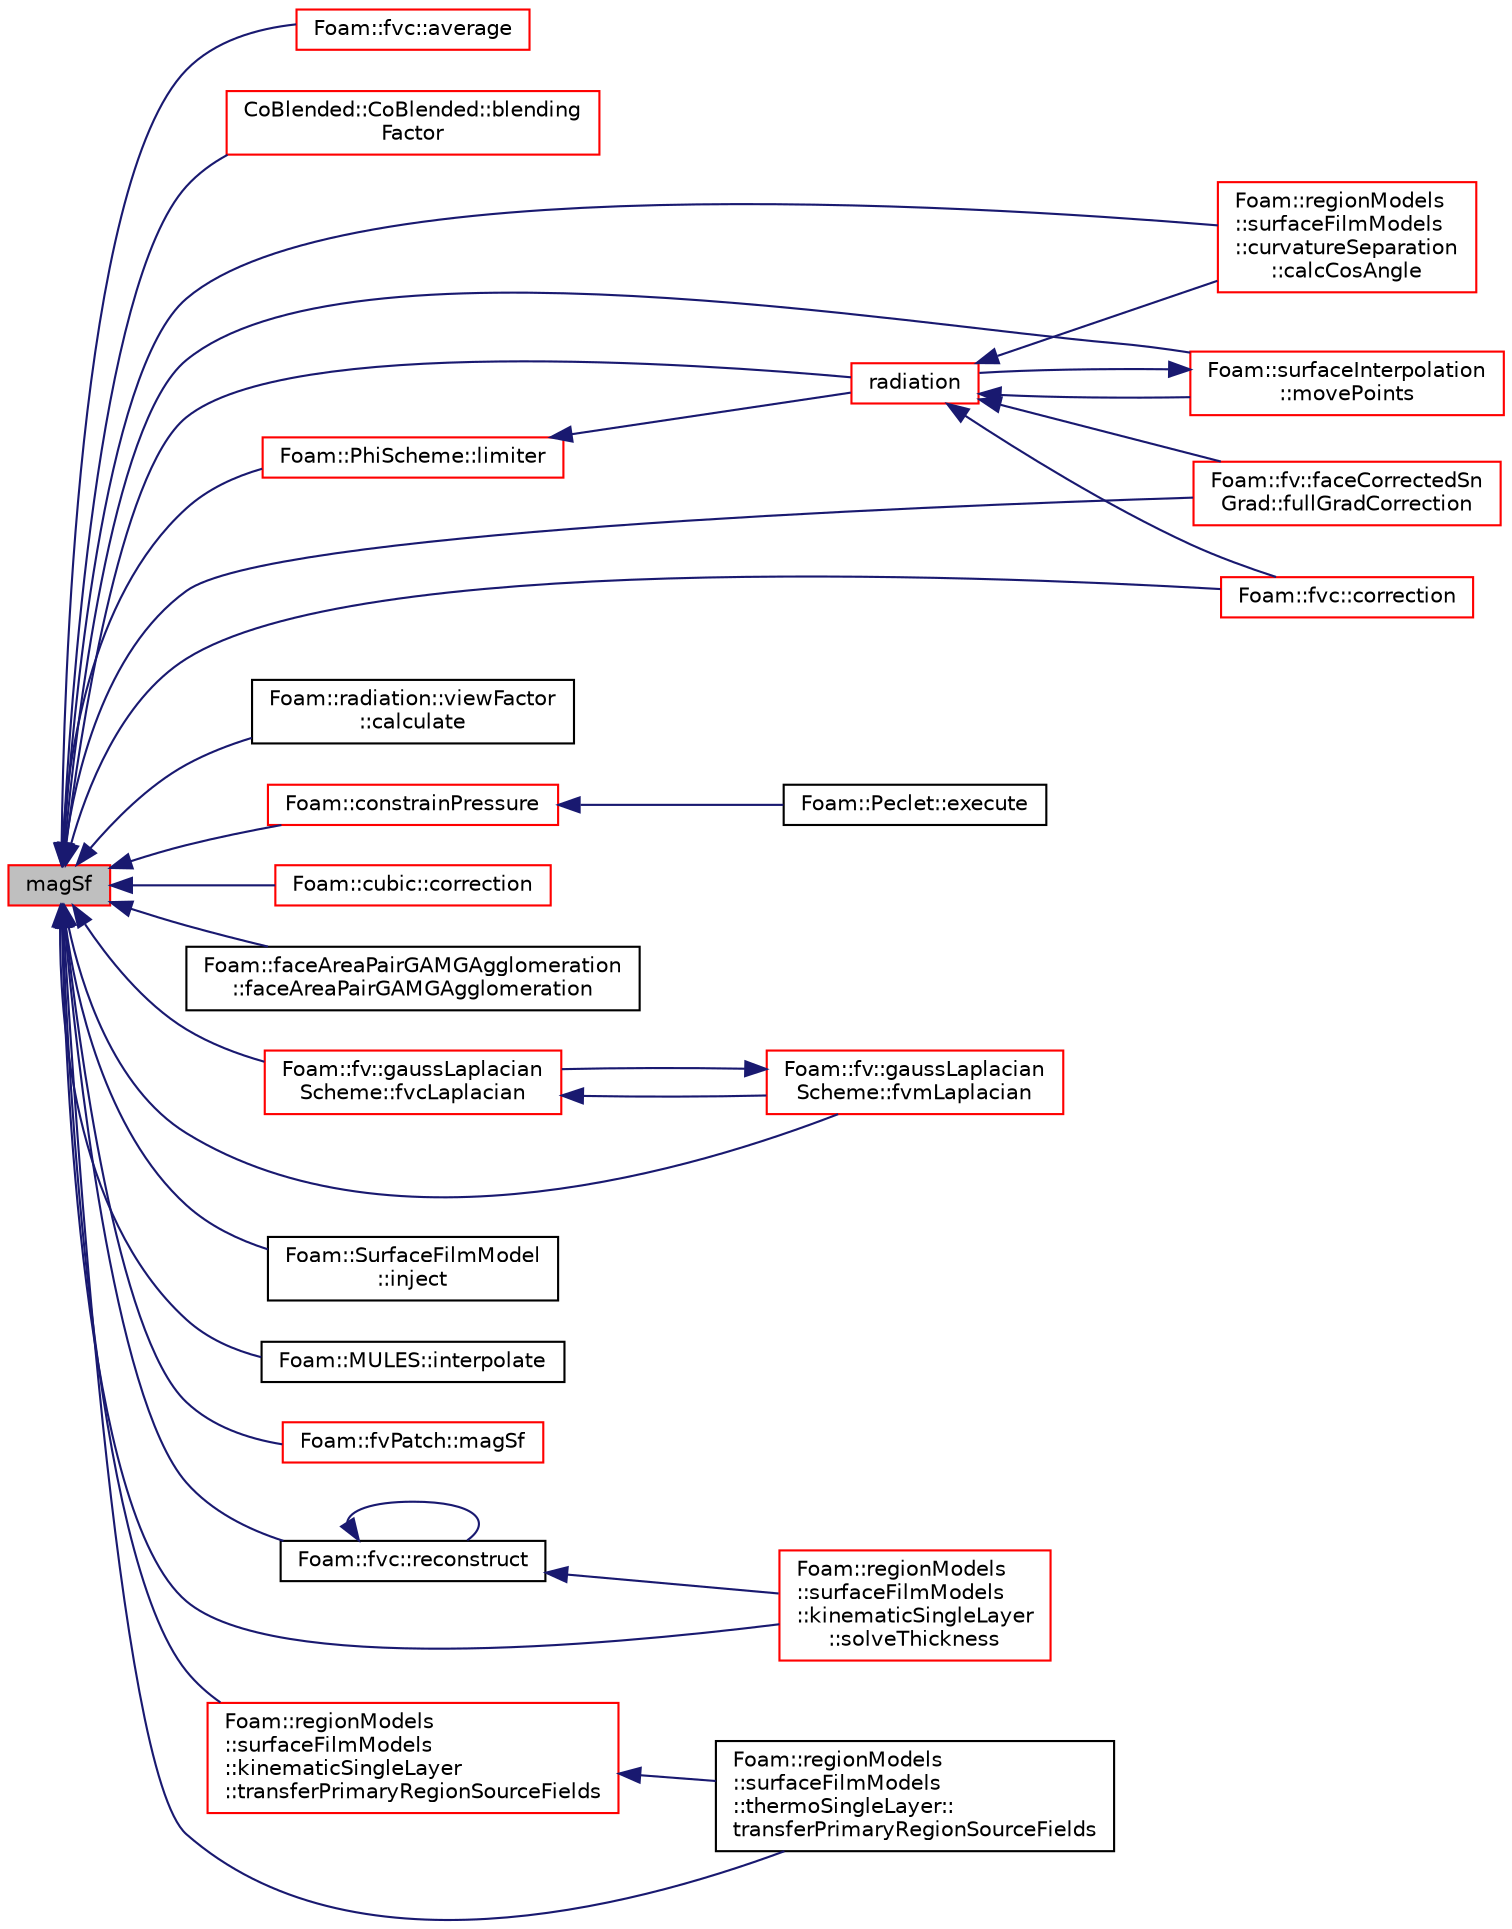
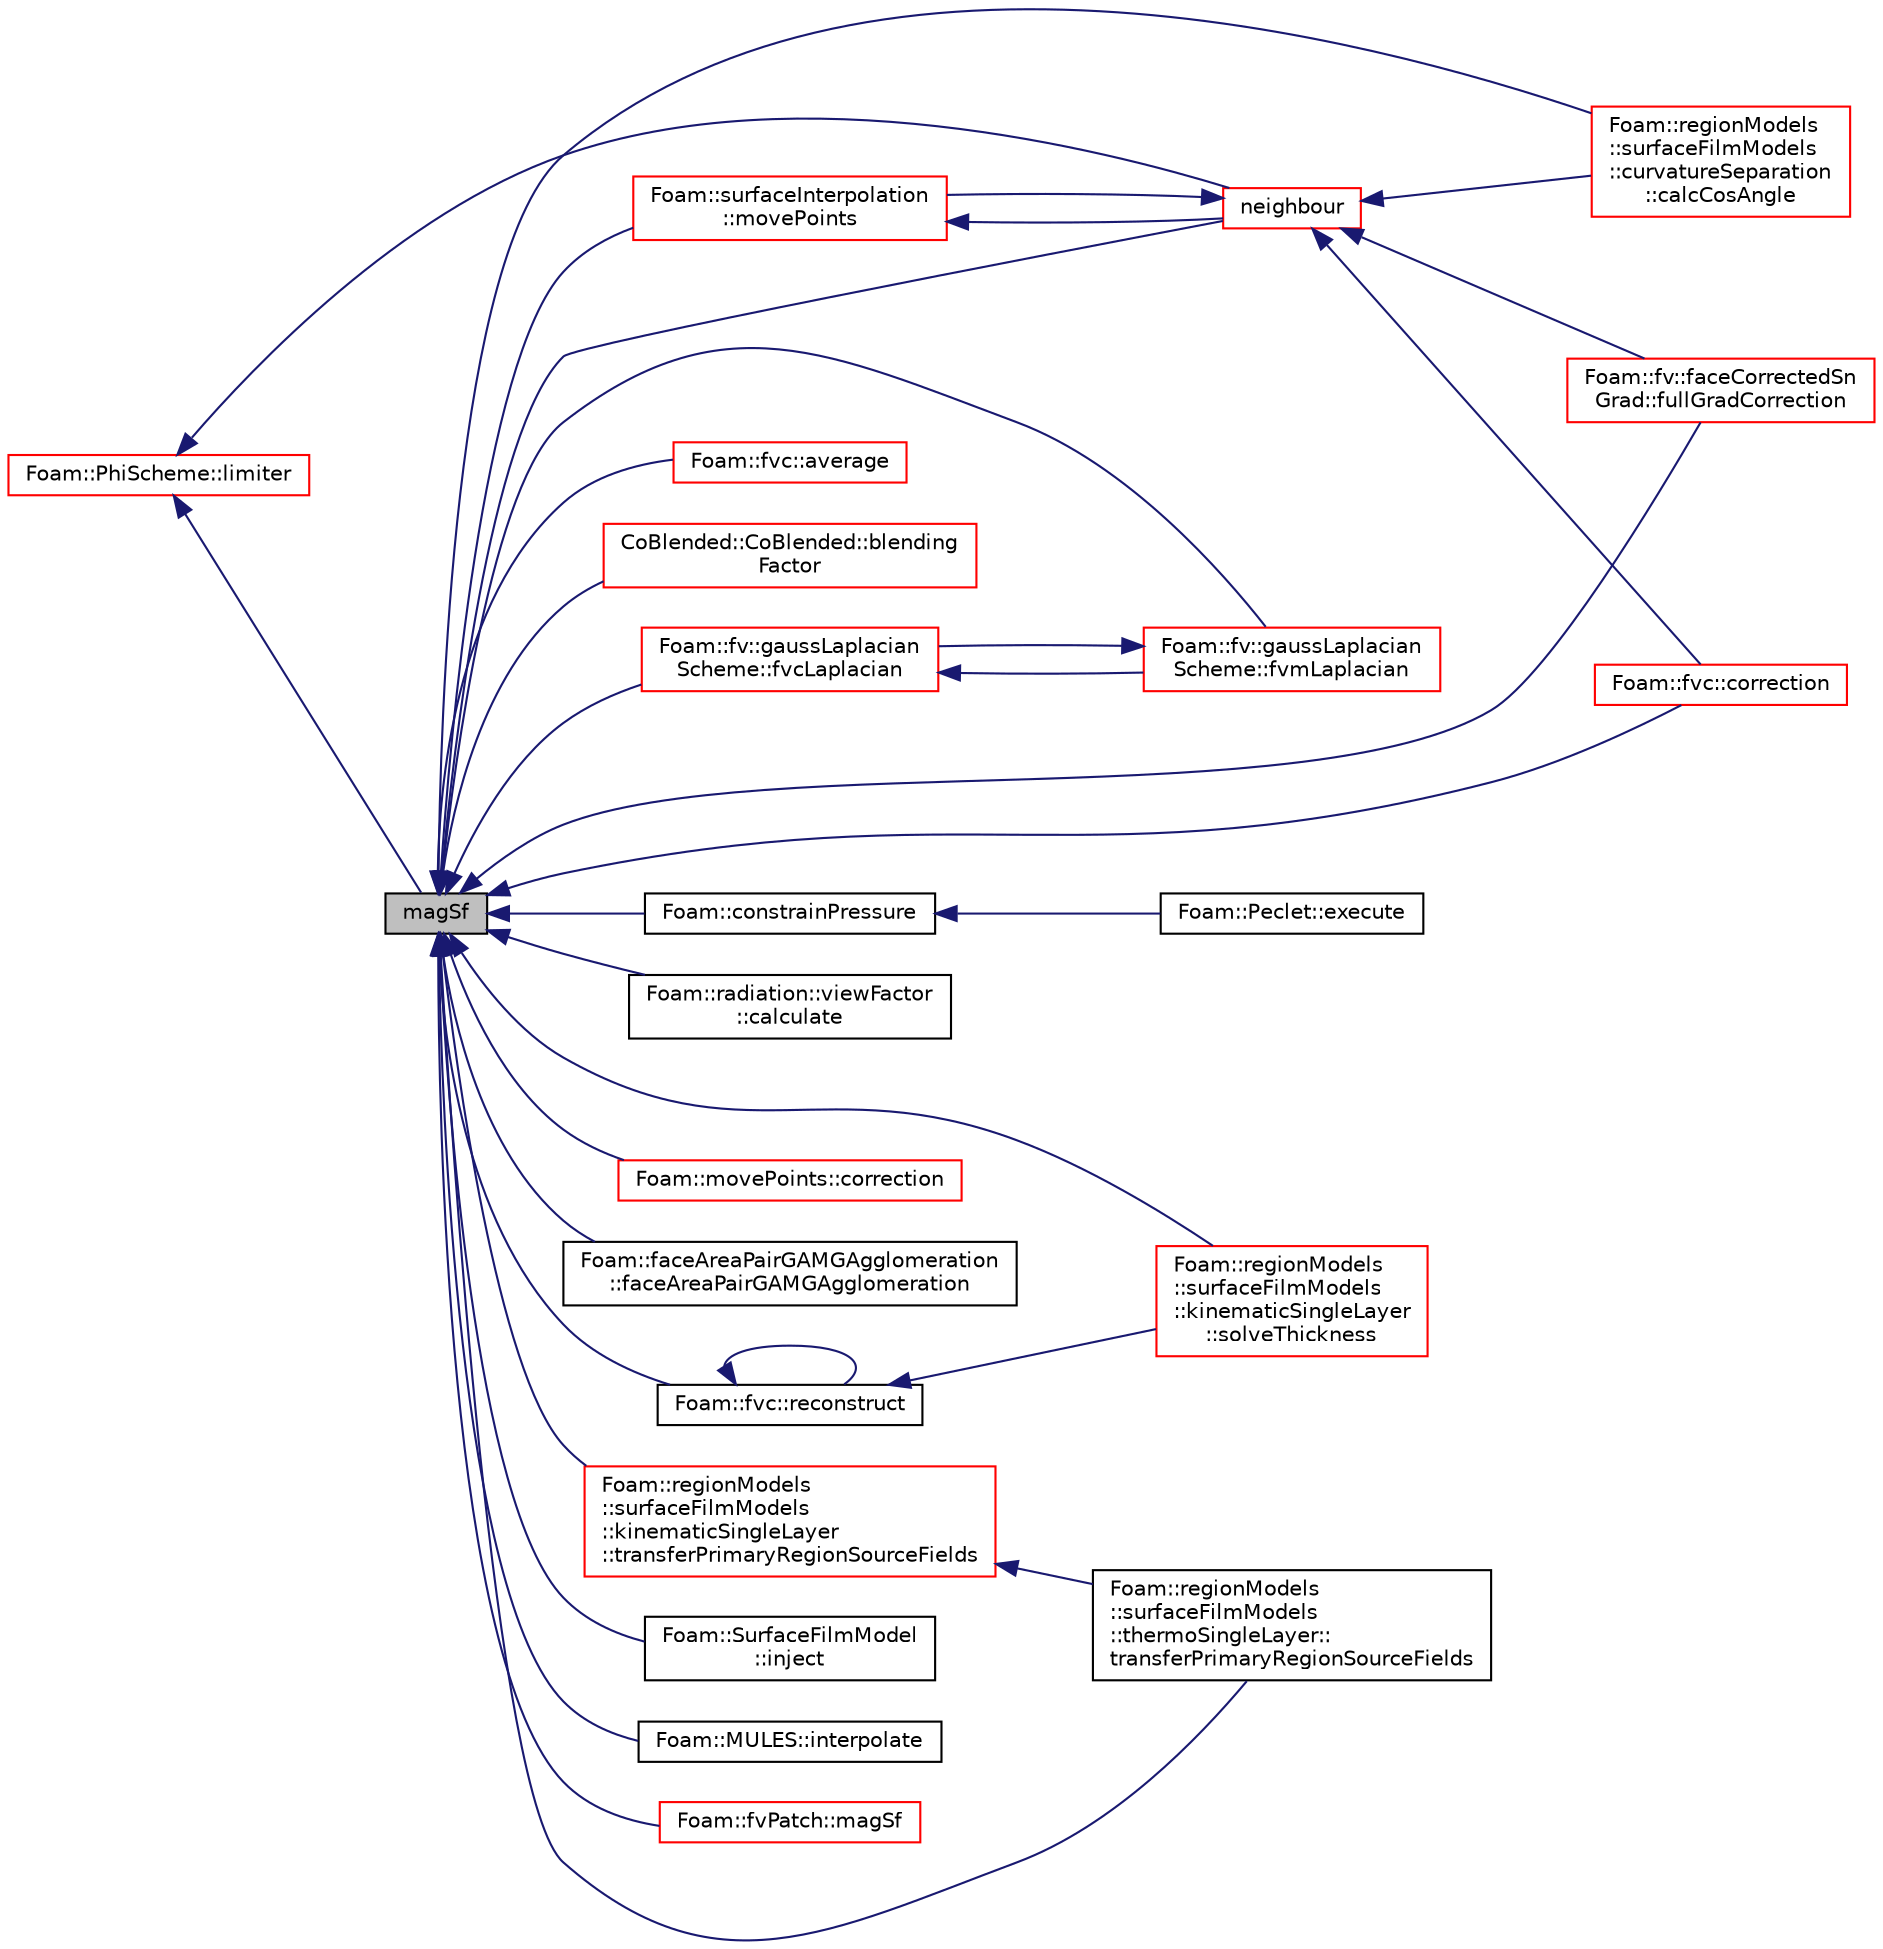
(915, 383) -> (1292, 208)
(129, 583) -> (303, 703)
(413, 805) -> (790, 914)
(59, 885) -> (436, 914)
(413, 885) -> (790, 1180)
